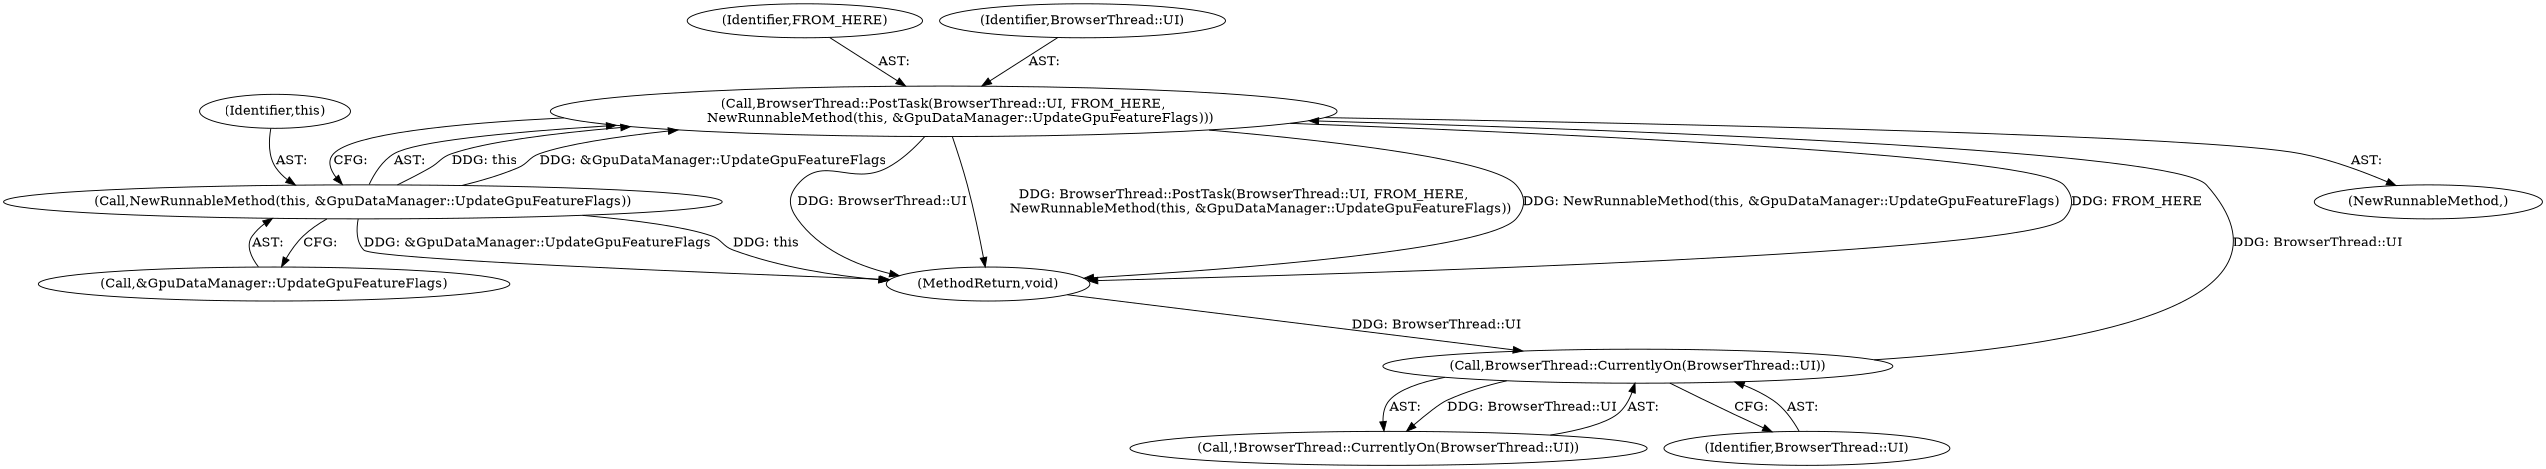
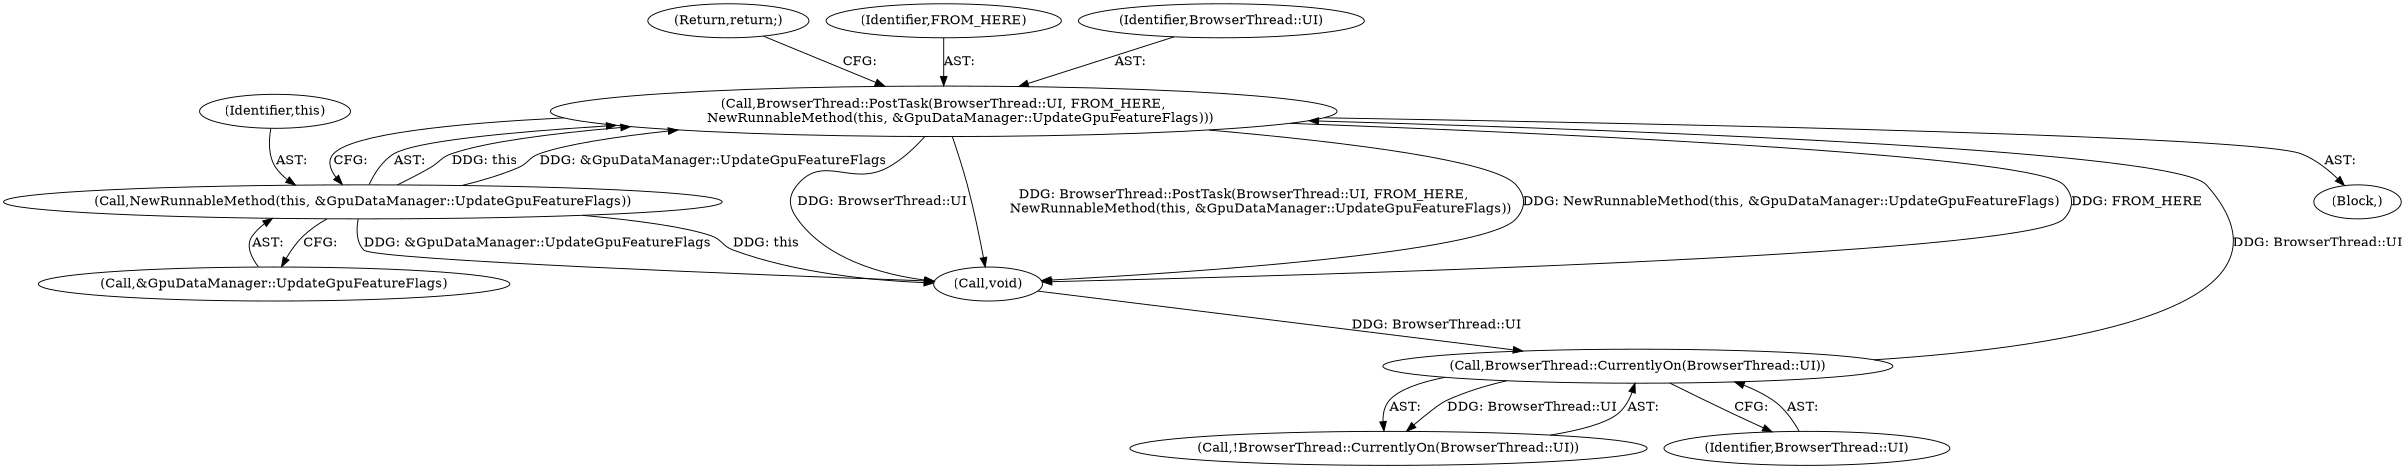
none -> (728, 21)
(2428, 202) -> (2358, 202)
(988, 284) -> (988, 284)
